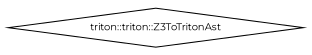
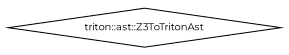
(156, 28) -> (145, 28)
